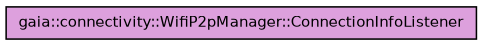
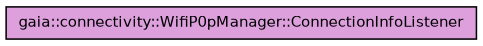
(241, 23) -> (241, 23)
